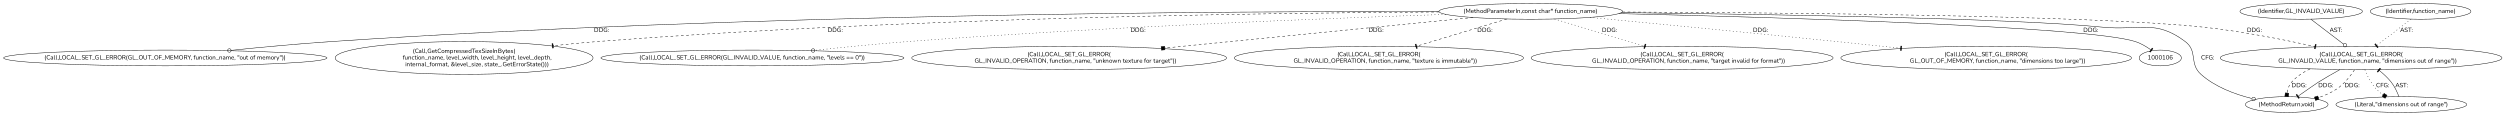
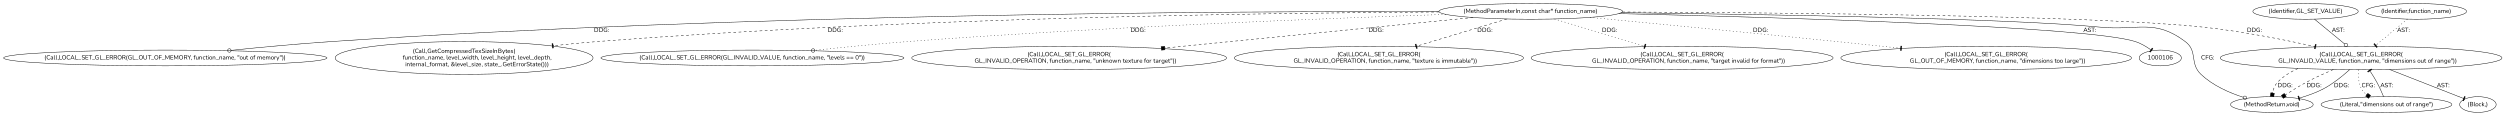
(2301, 11) -> (2306, 11)
(2092, 30) -> (2091, 30)
none -> (2478, 105)
